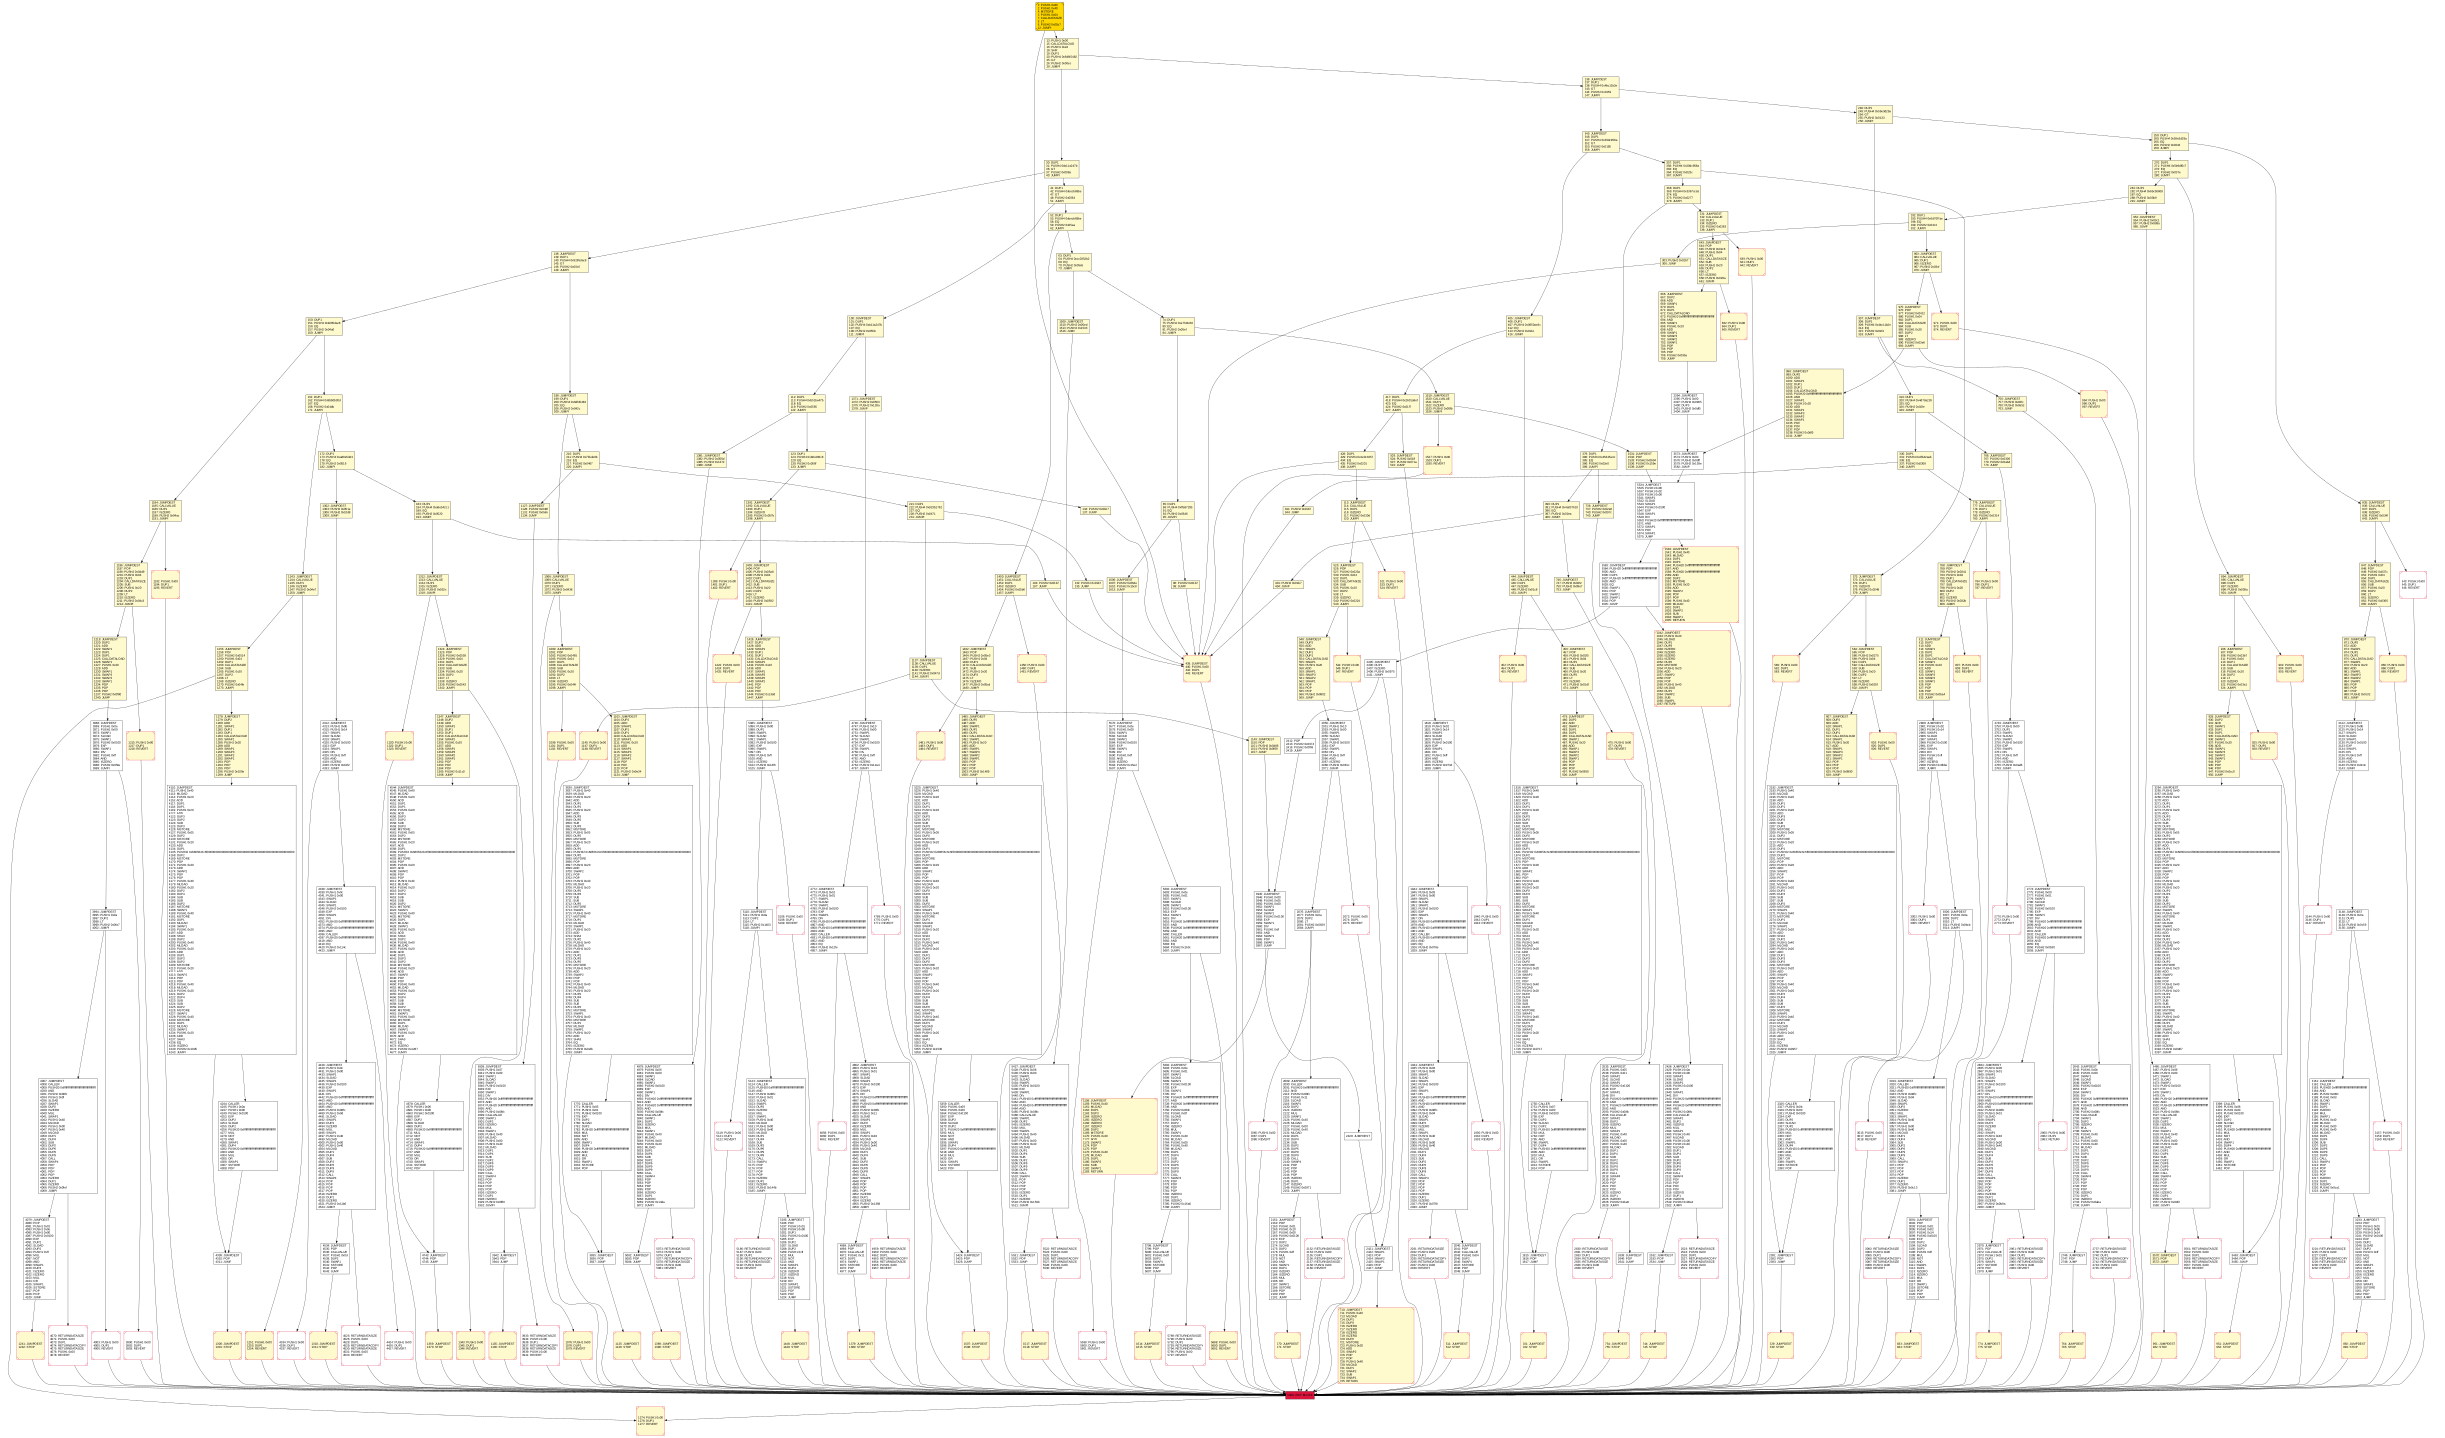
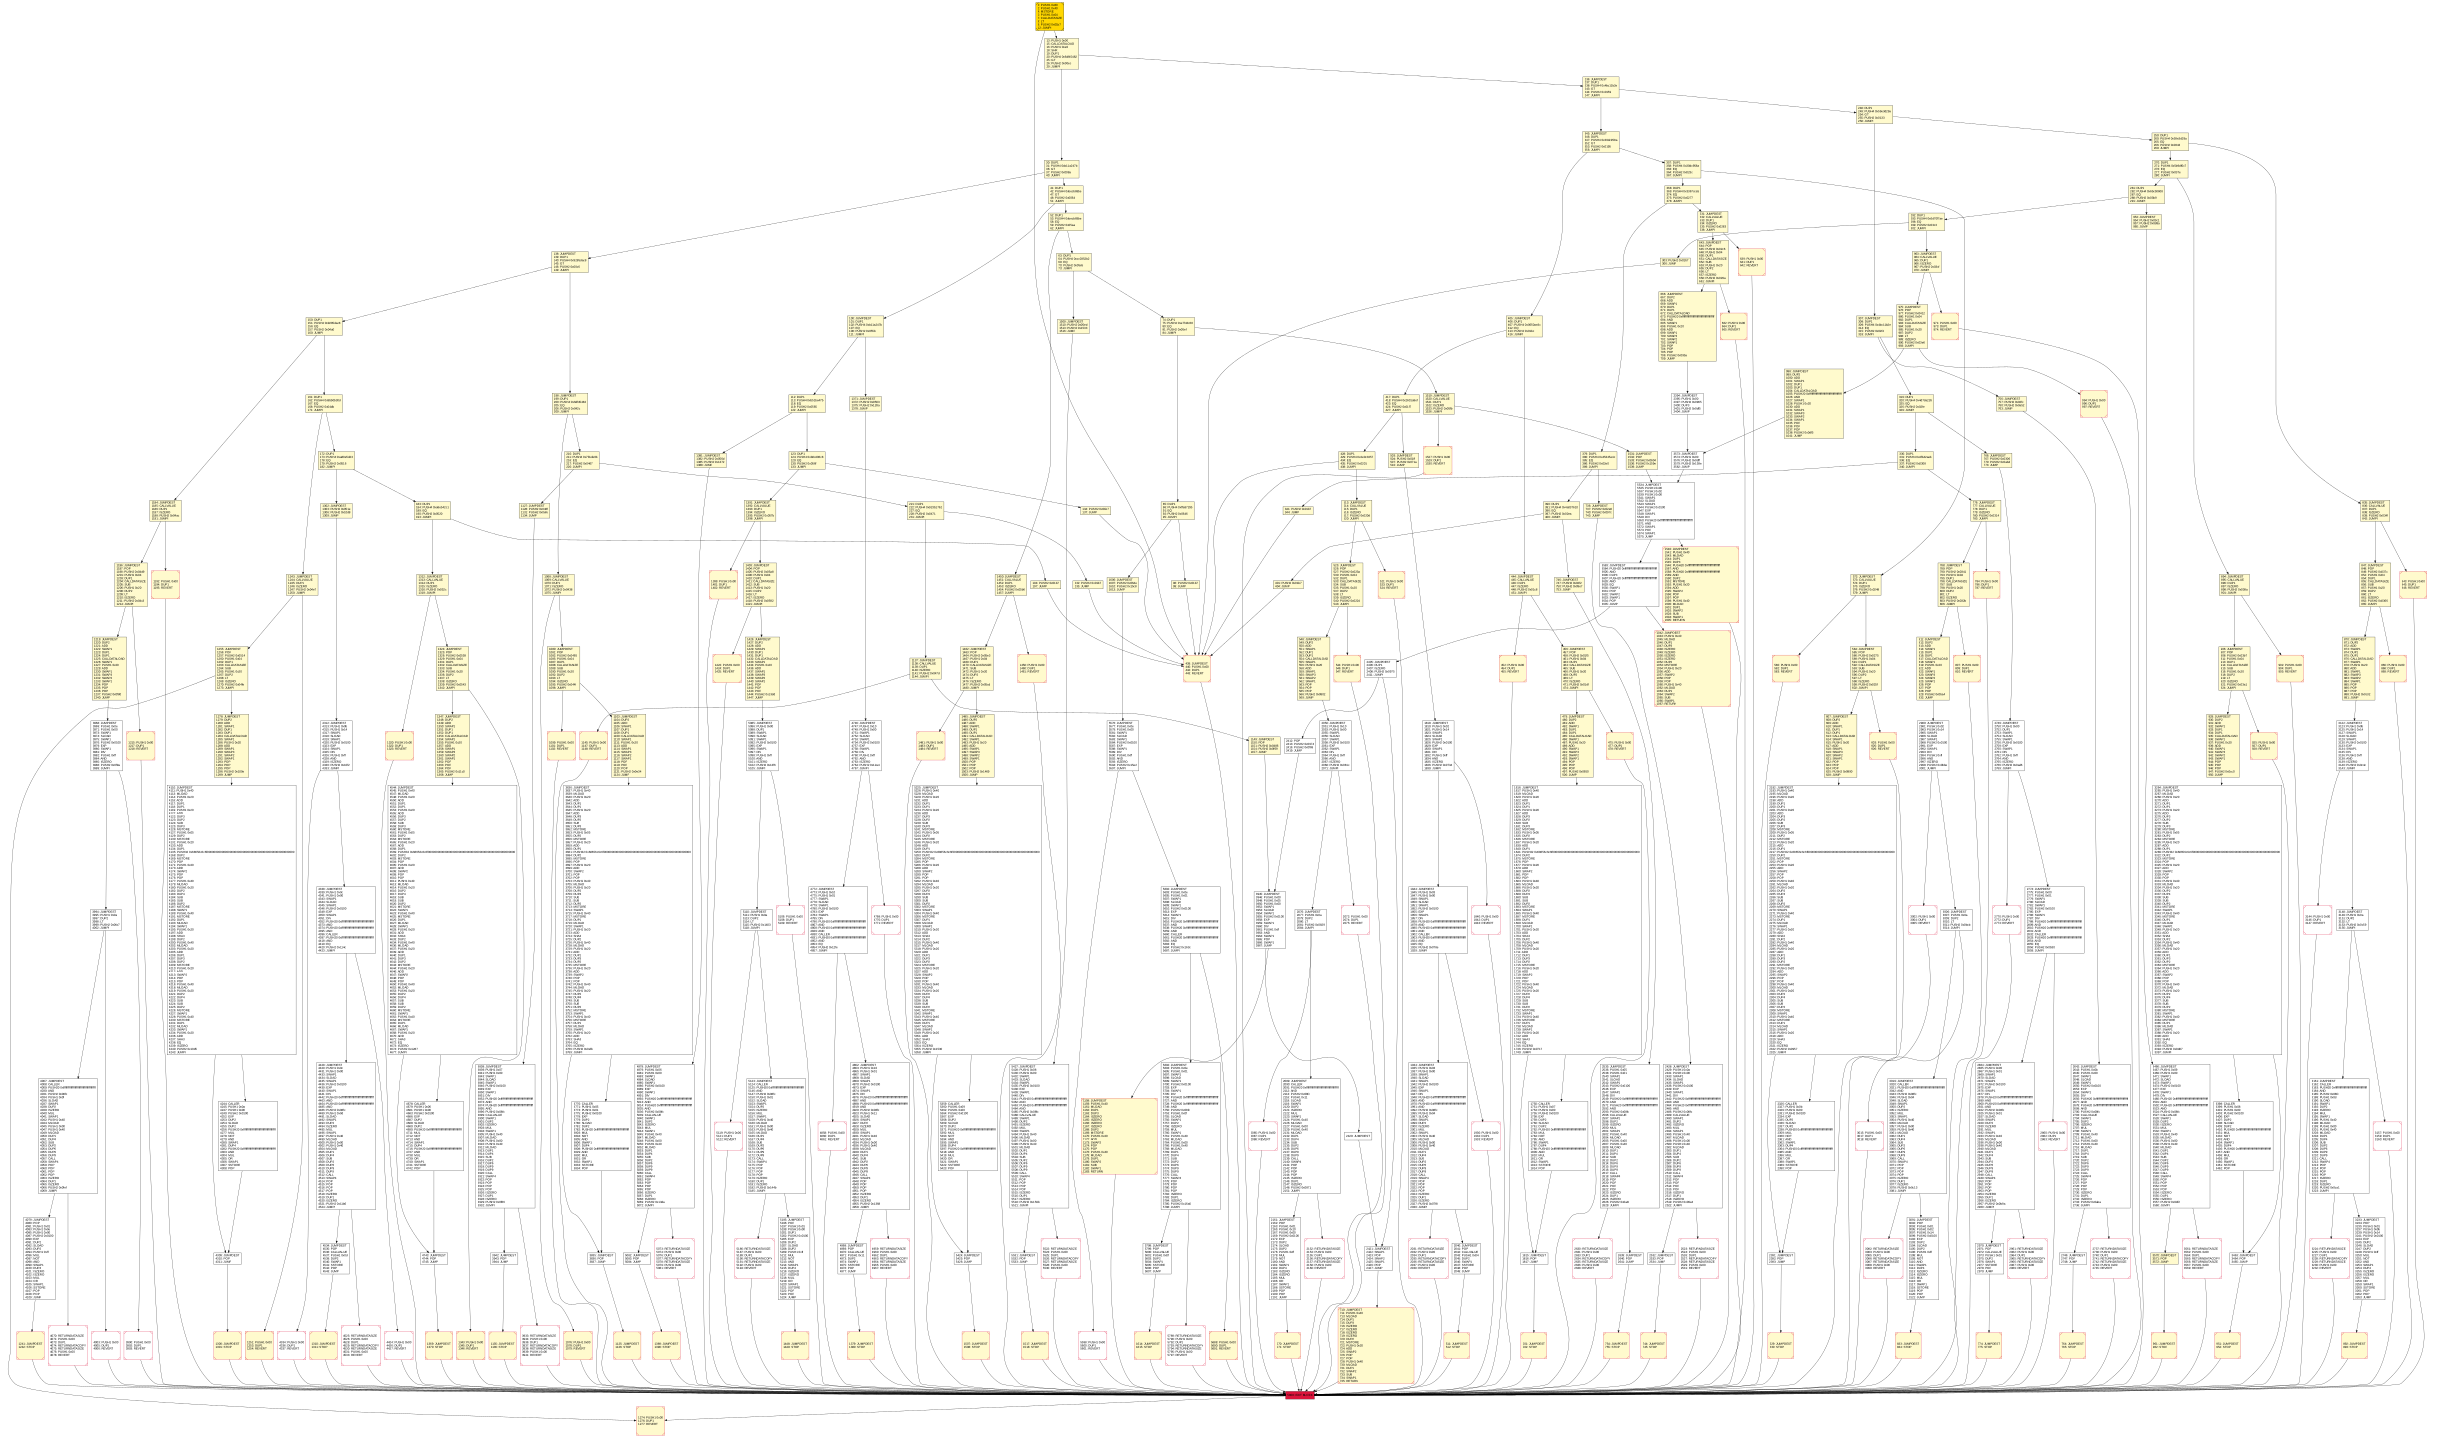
(2413, 585) -> (2413, 585)
(2053, 1136) -> (2053, 1136)
none -> (835, 1394)
